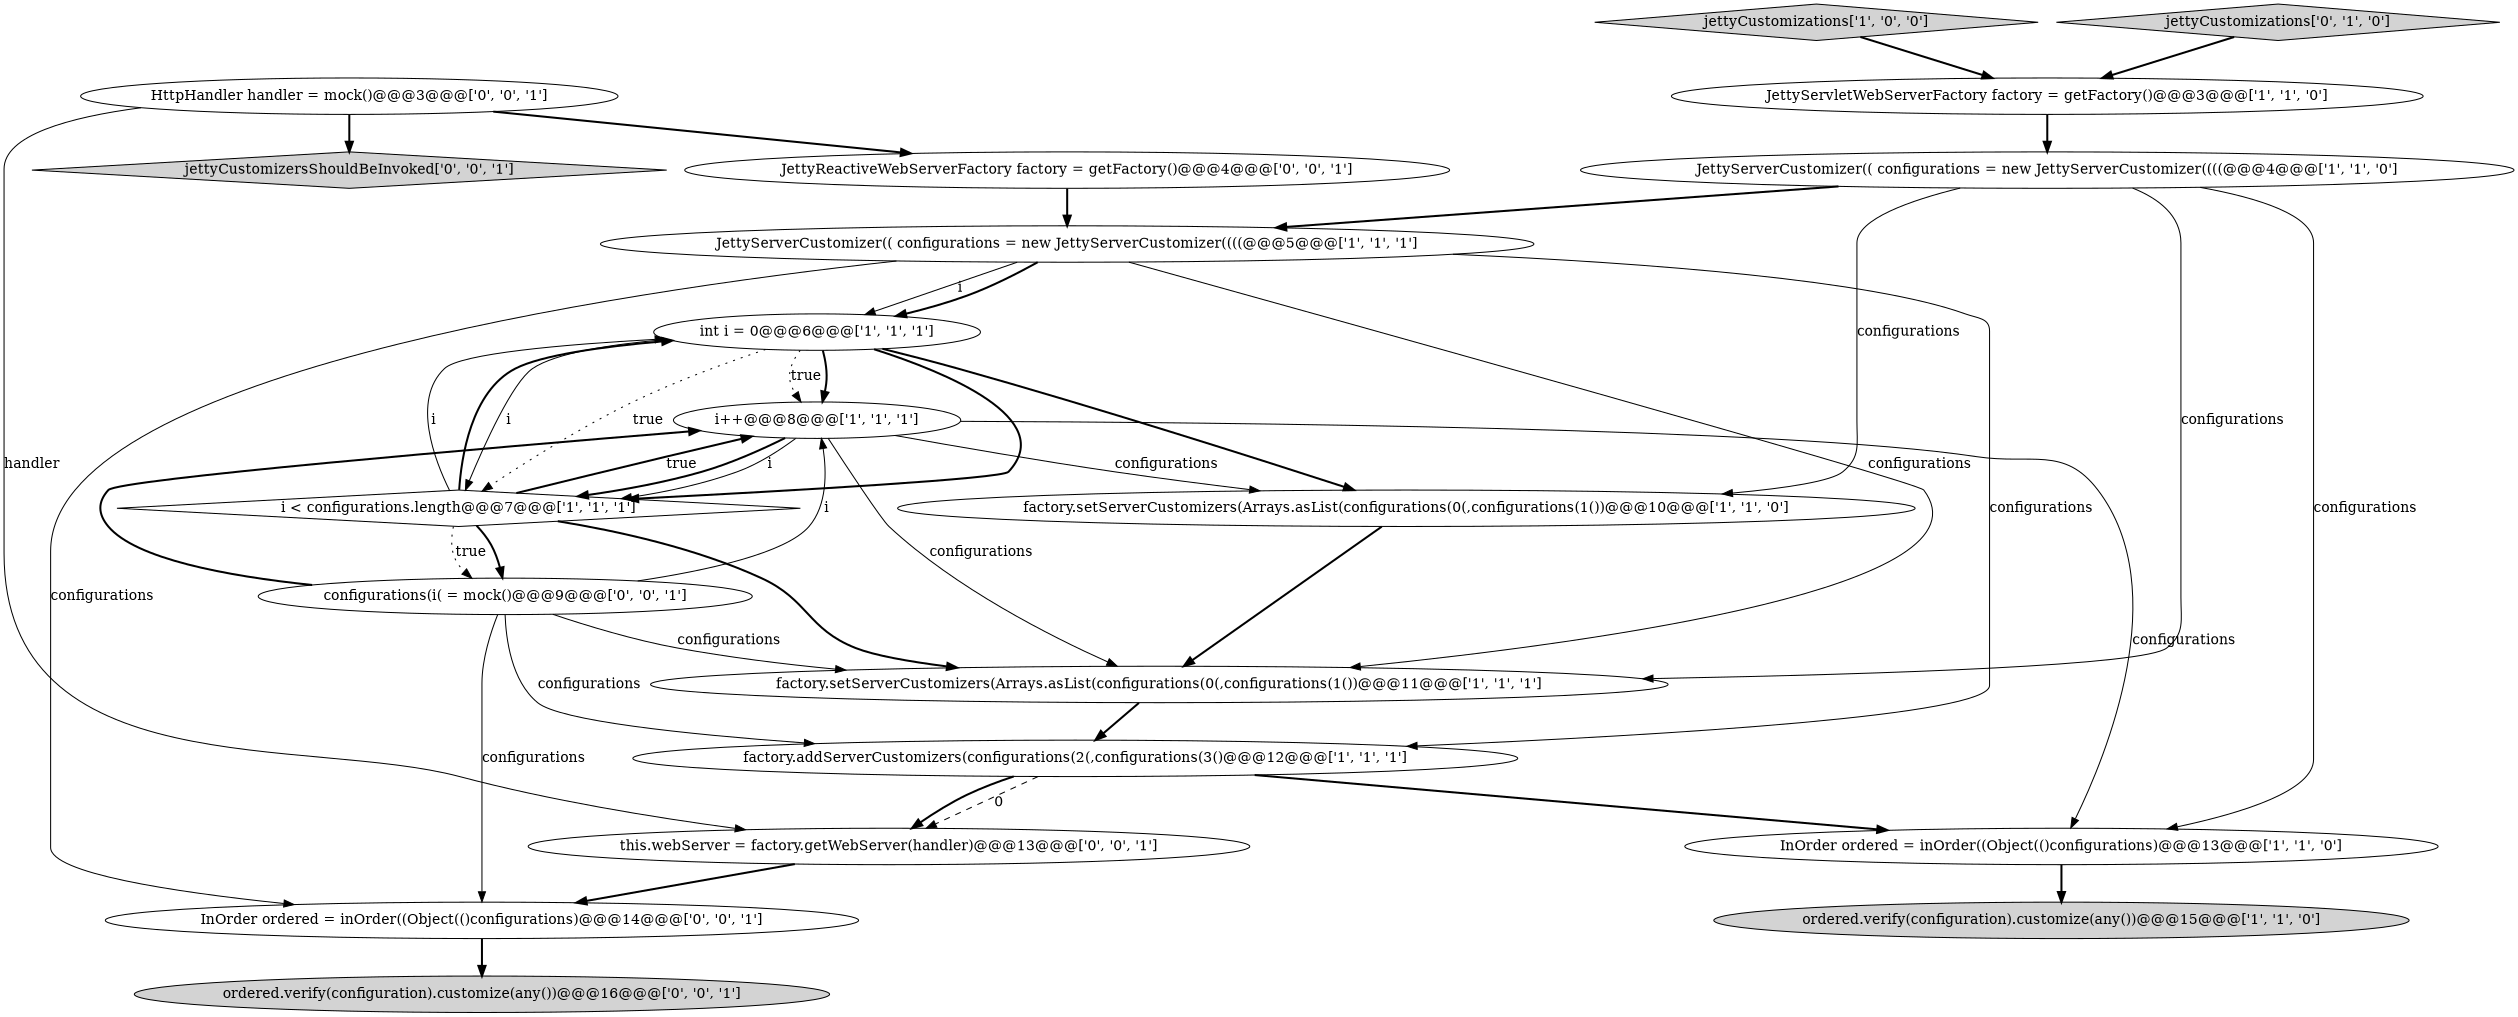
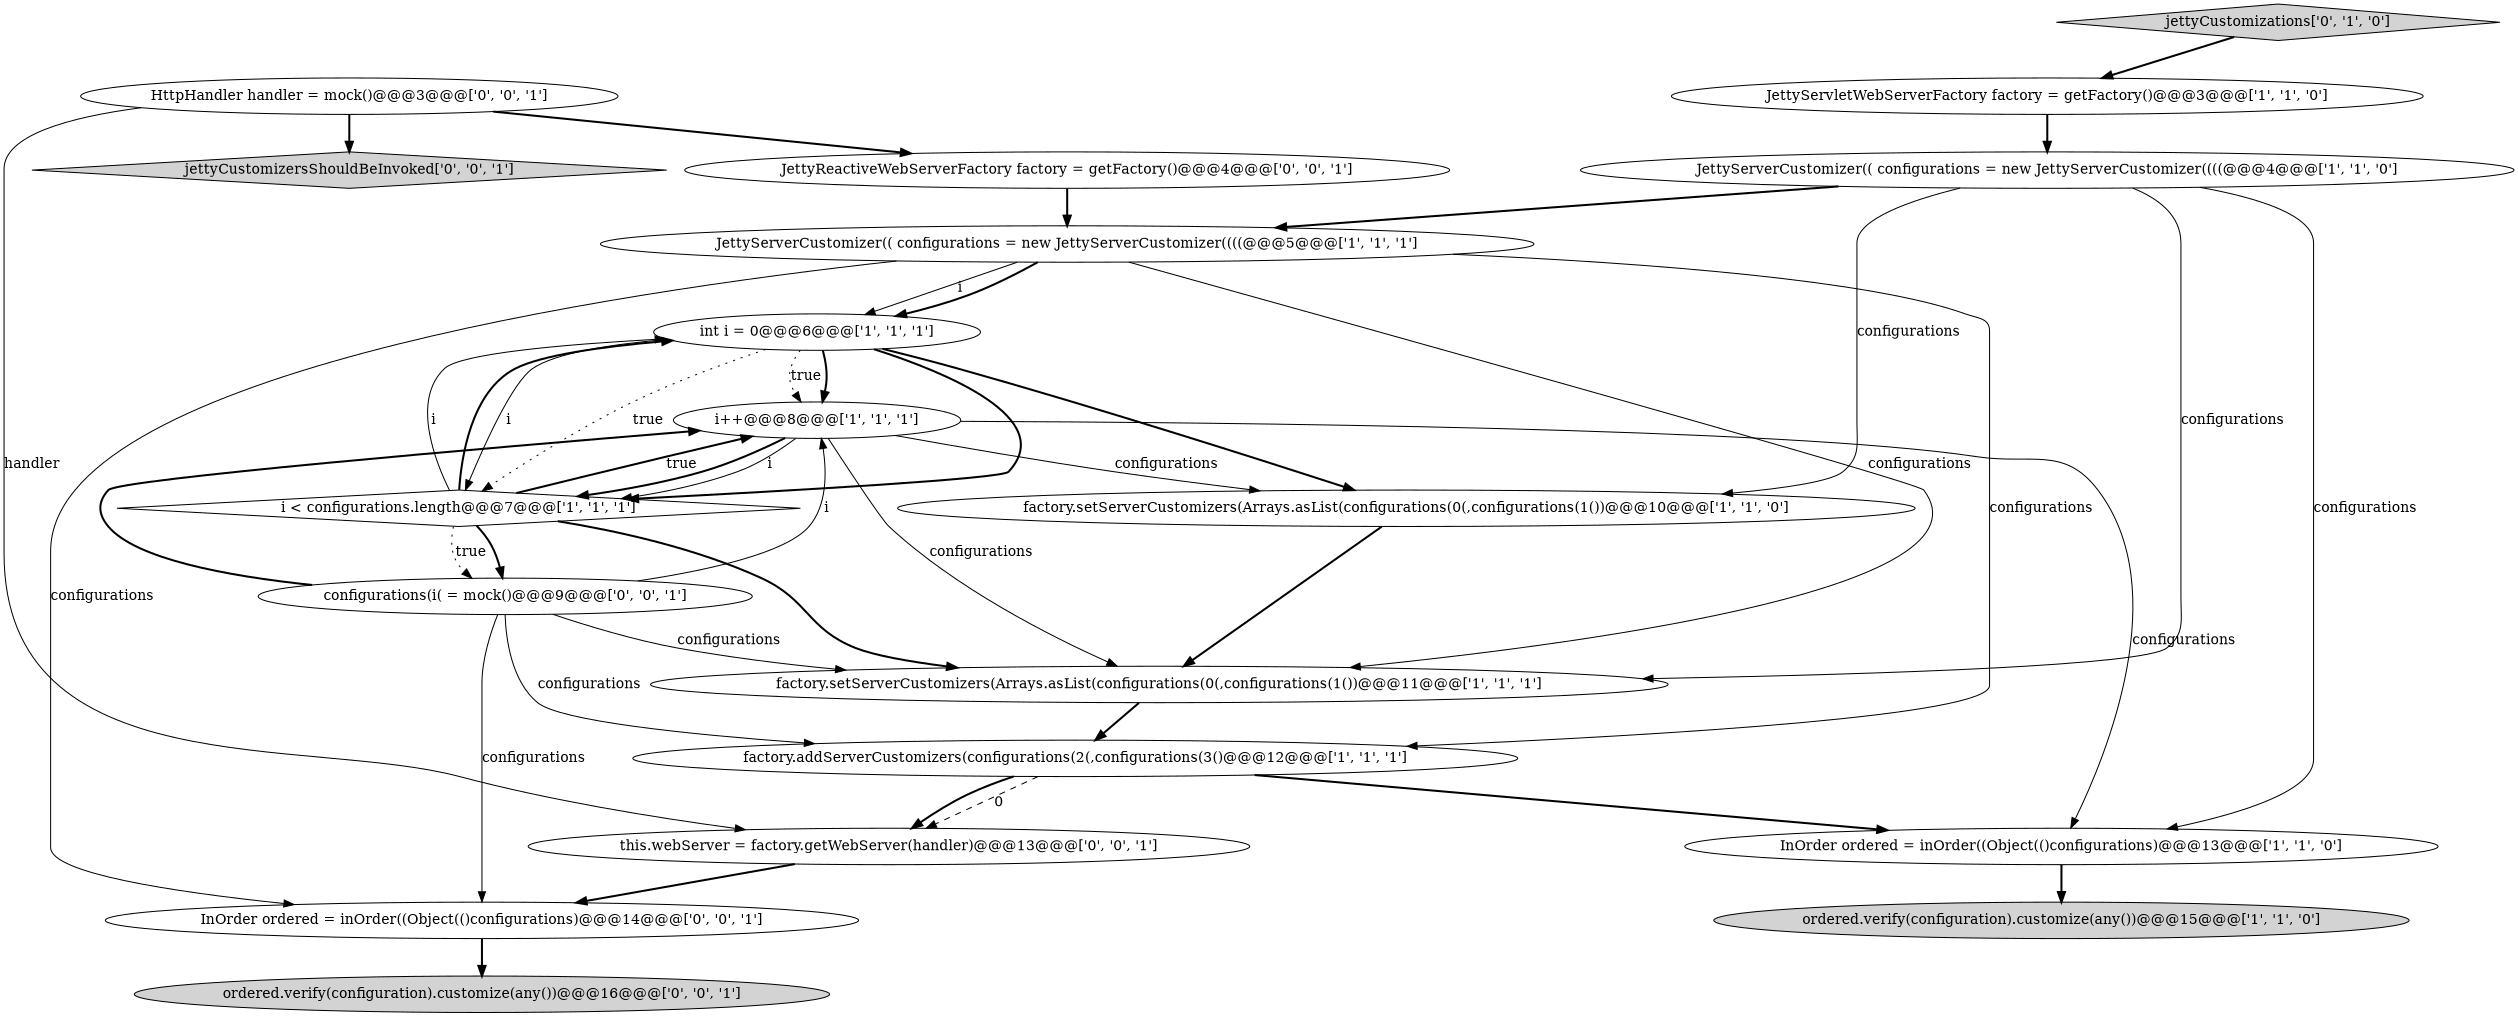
(1816, 22) -> none
